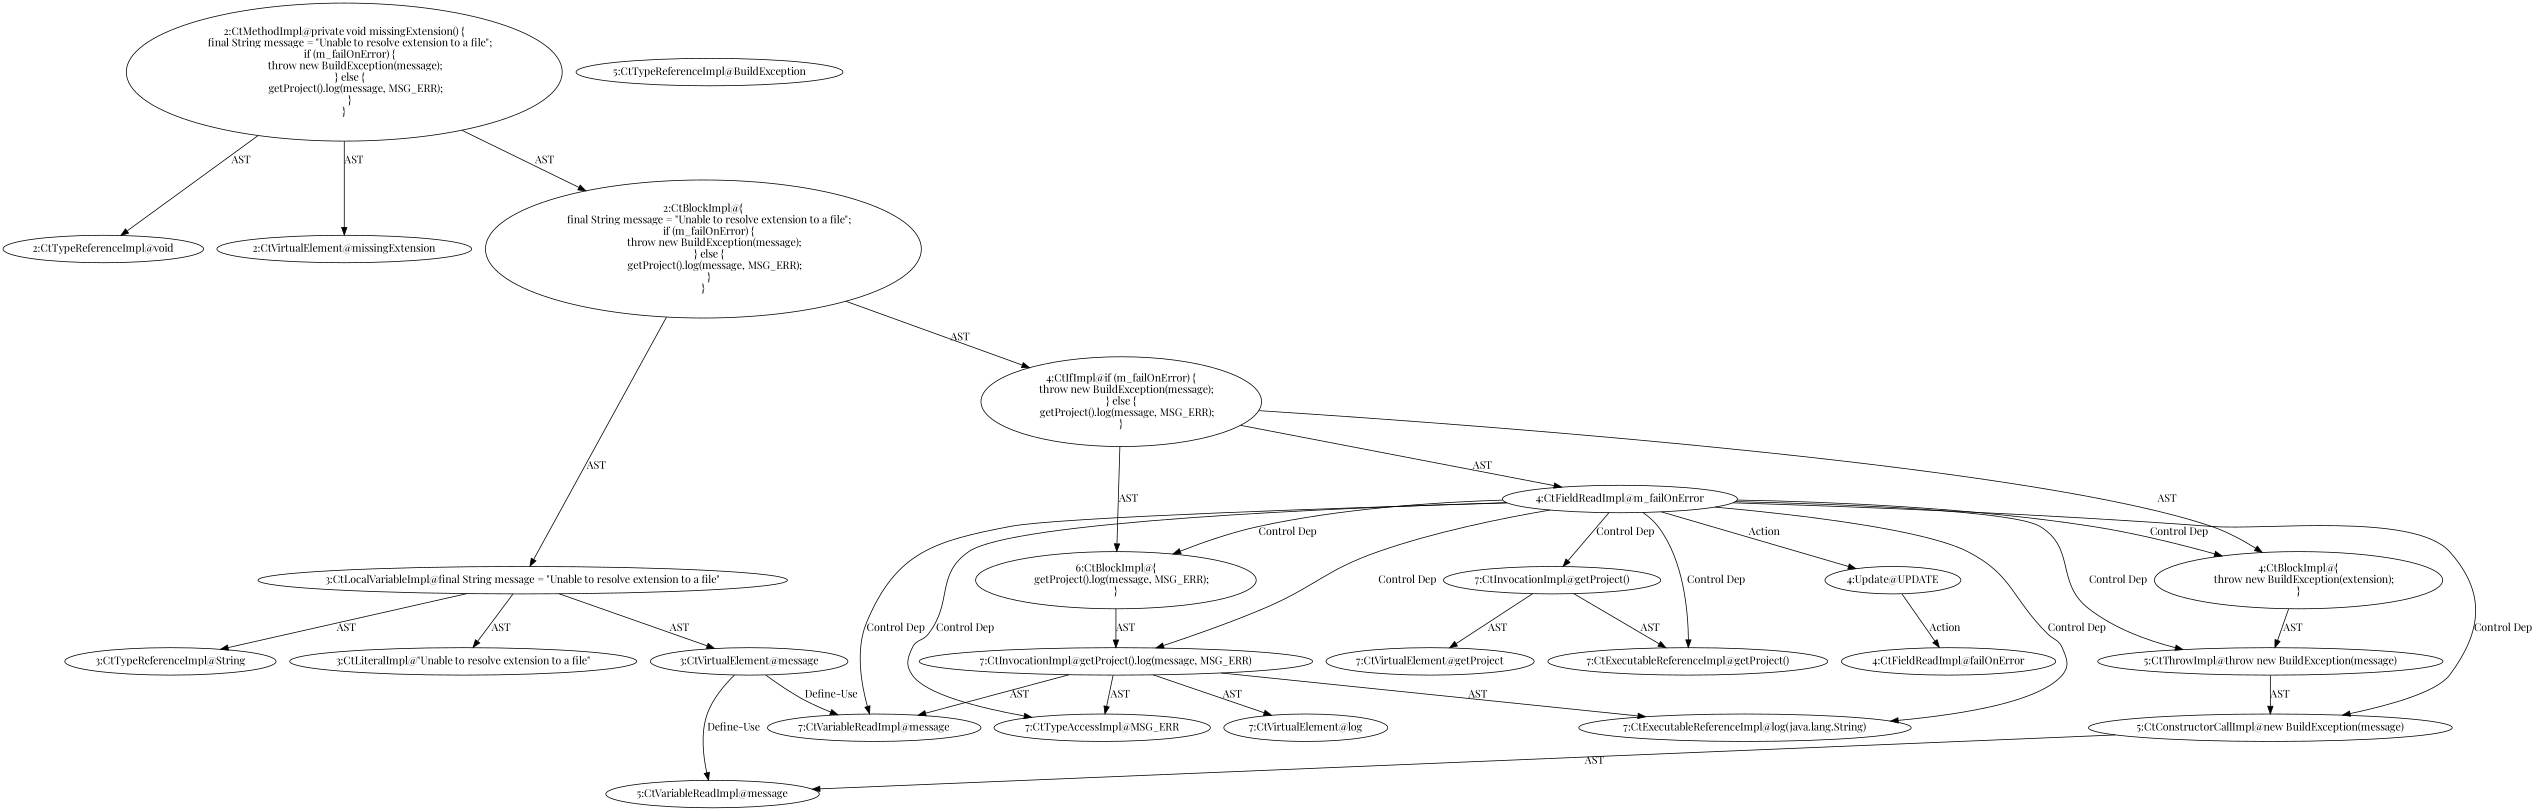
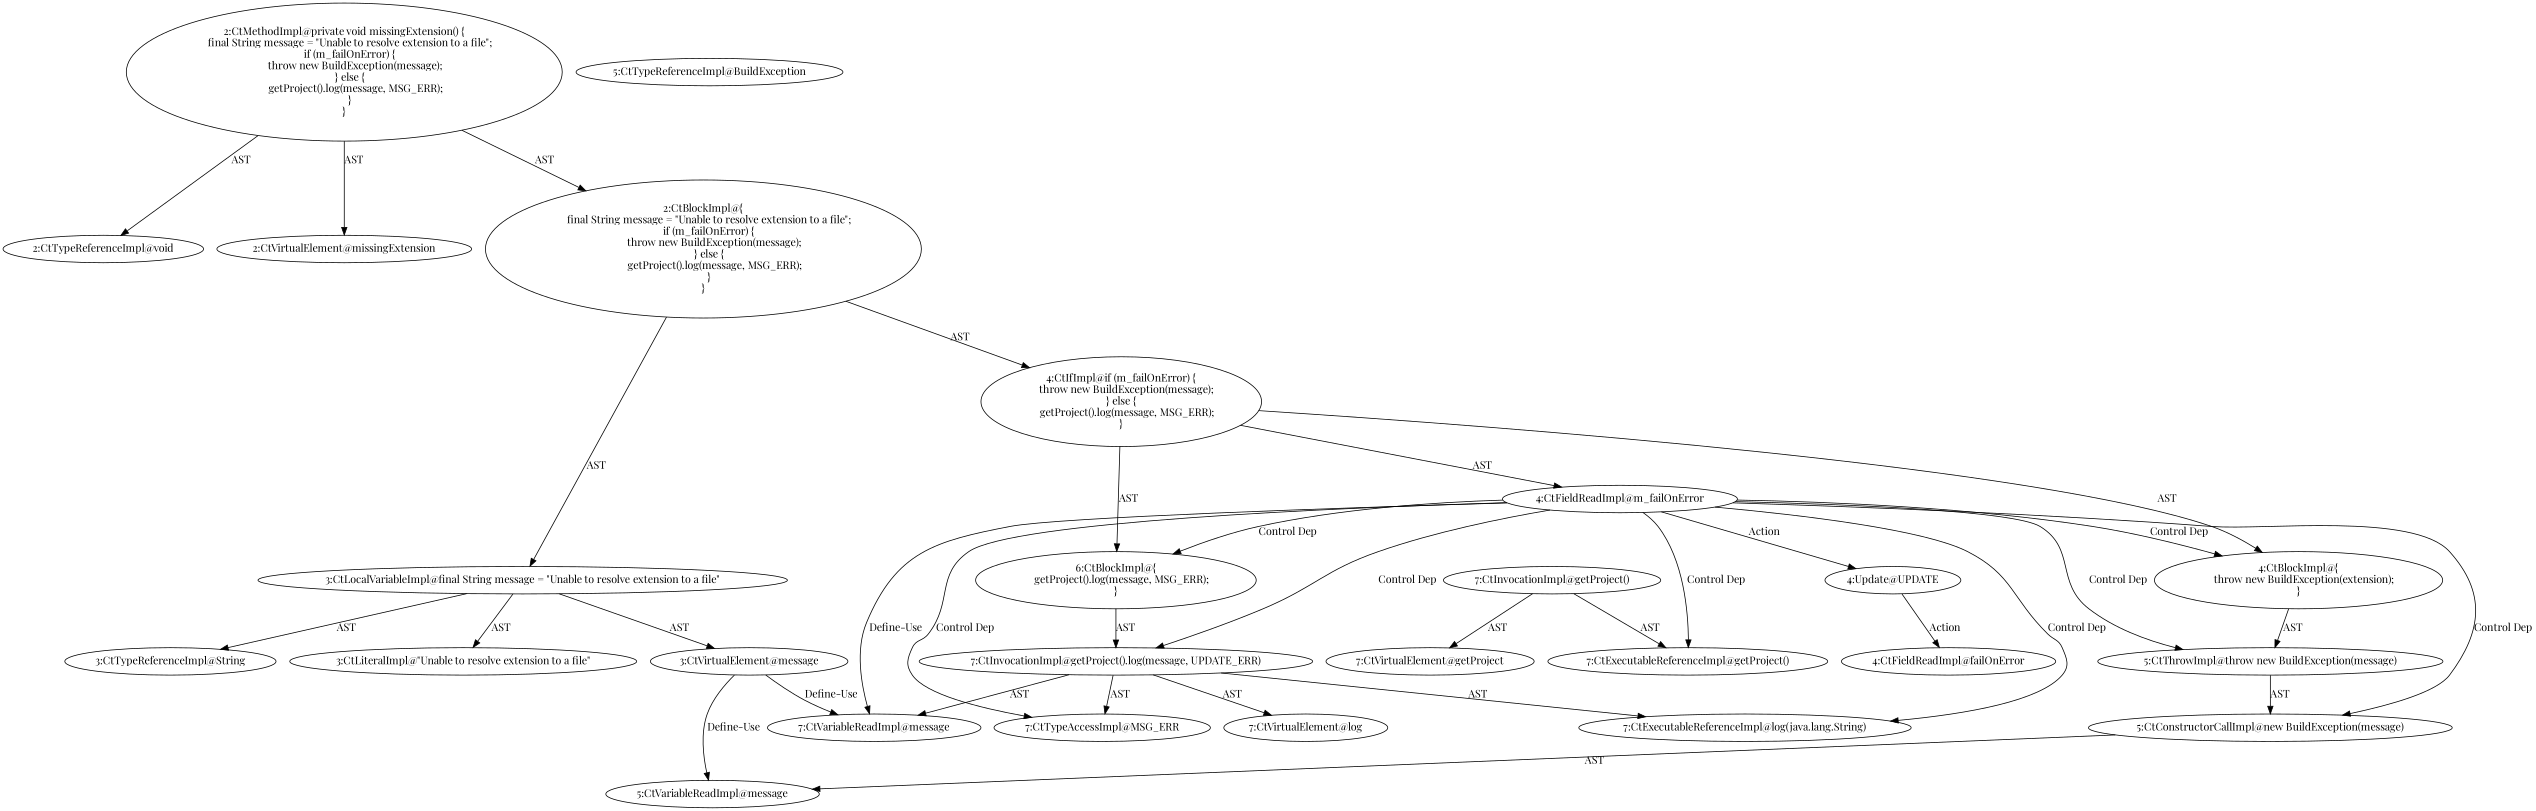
(1588, 537) -> none
(896, 628) -> (896, 628)
(1116, 661) -> (1116, 661)
